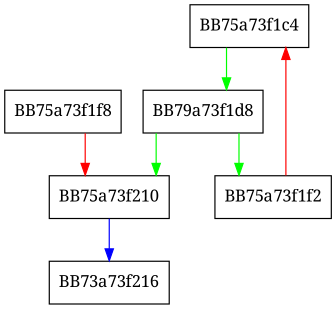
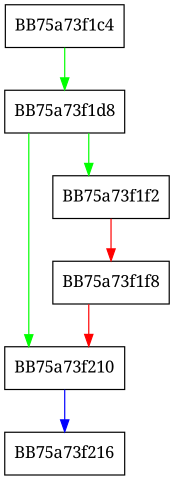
(203, 112) -> (65, 112)
(286, 117) -> (111, 234)
(109, 283) -> (65, 454)
